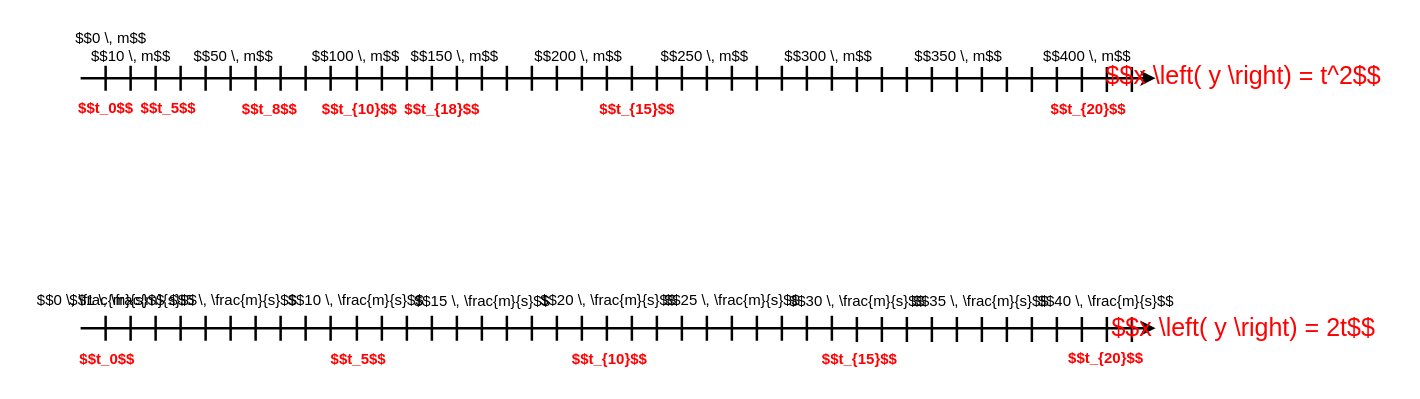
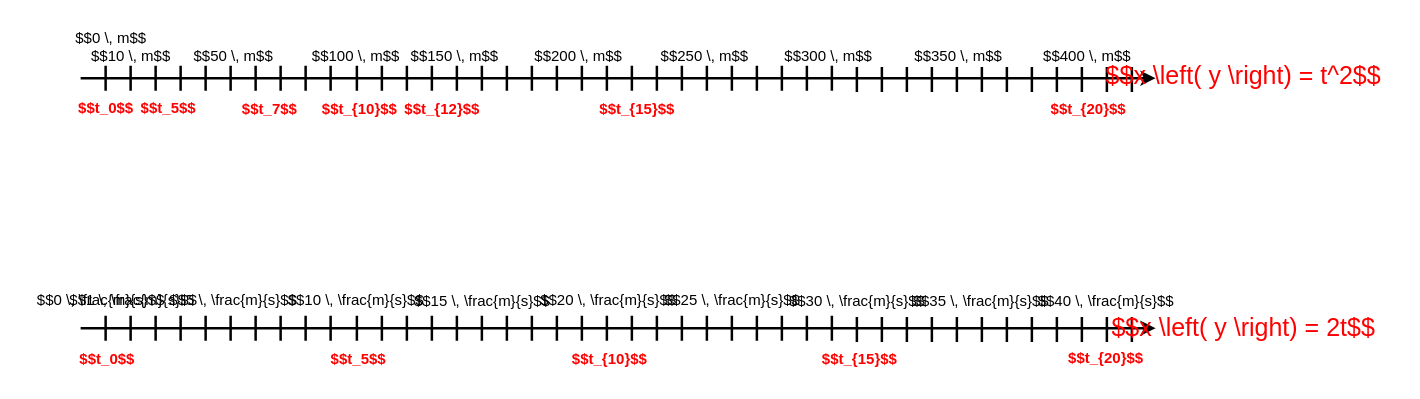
(270, 109) -> (270, 109)
(443, 109) -> (443, 109)
